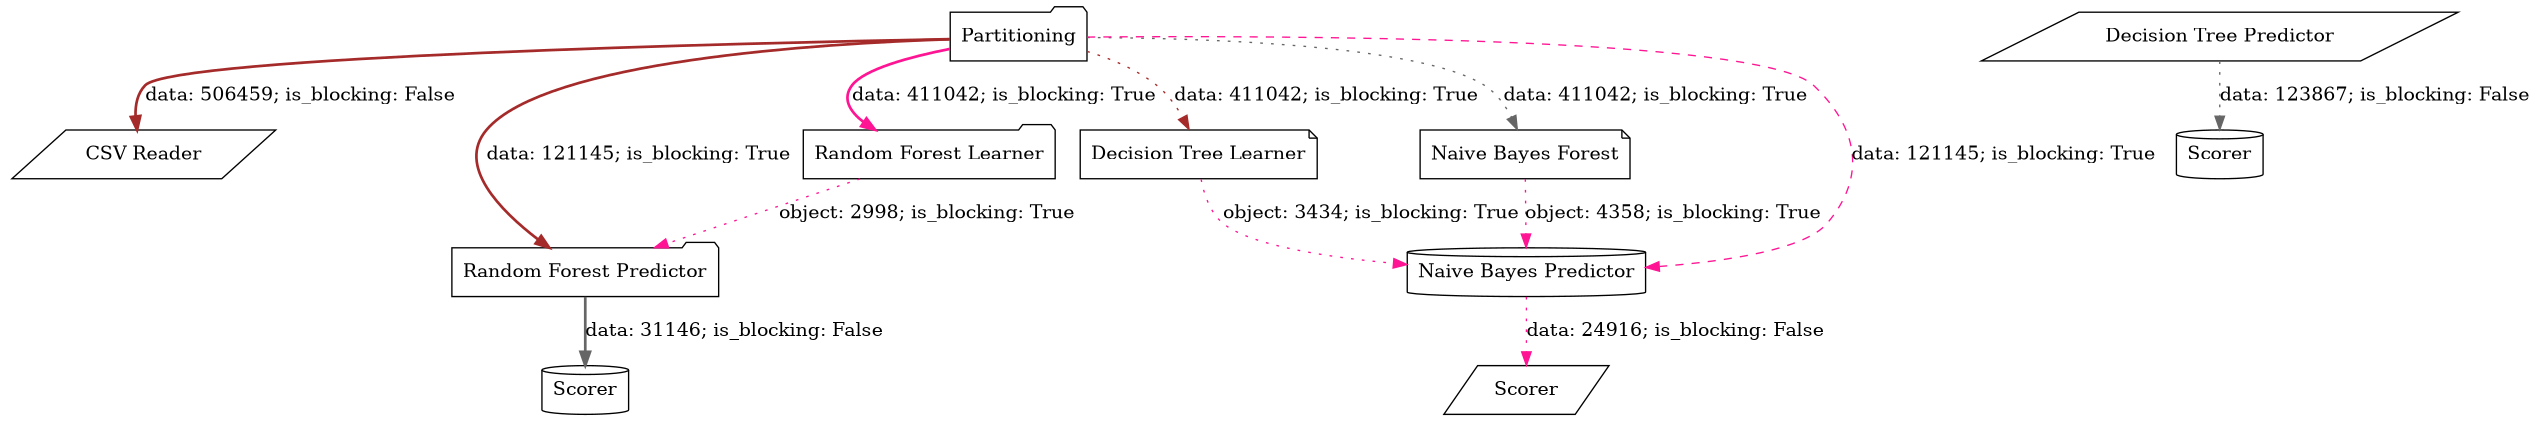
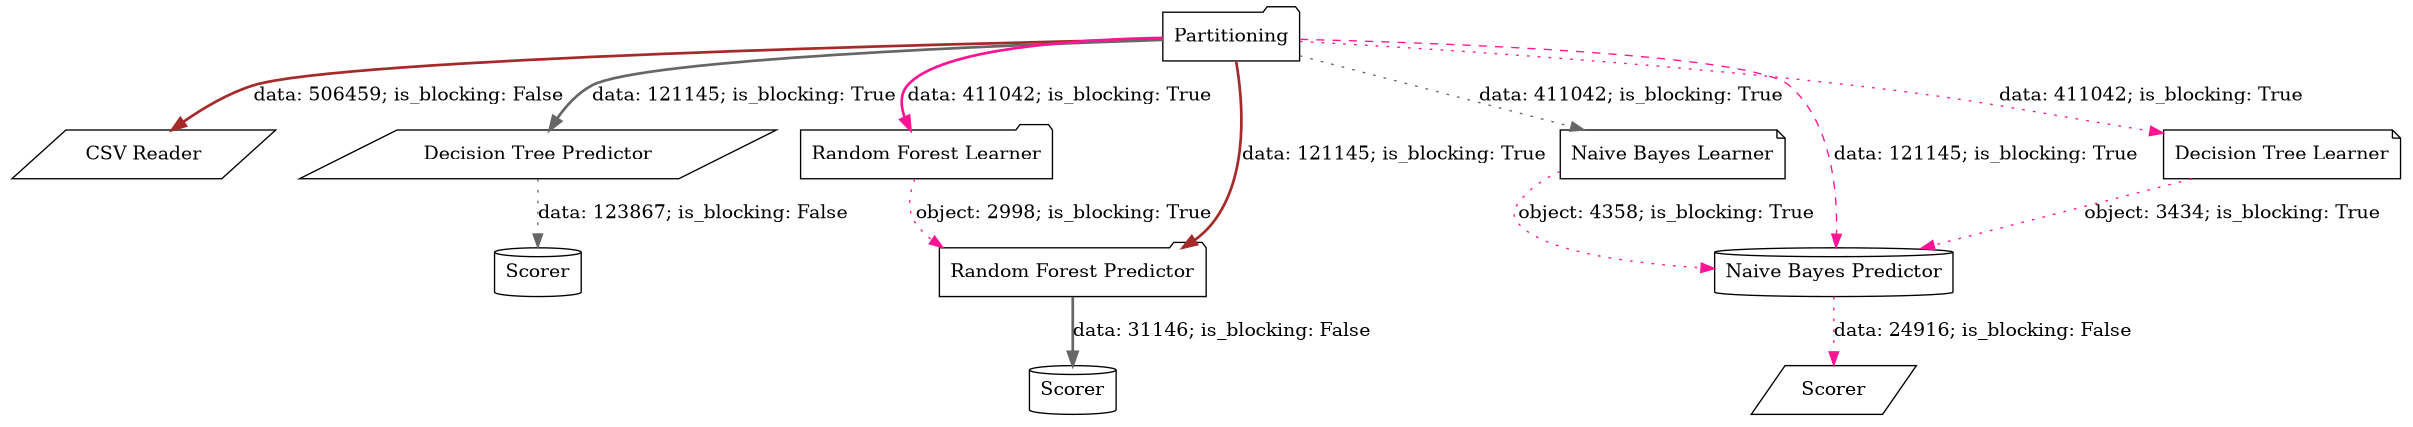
none -> (806, 57)
(1142, 75) -> (1812, 81)
(1525, 154) -> (1673, 154)
